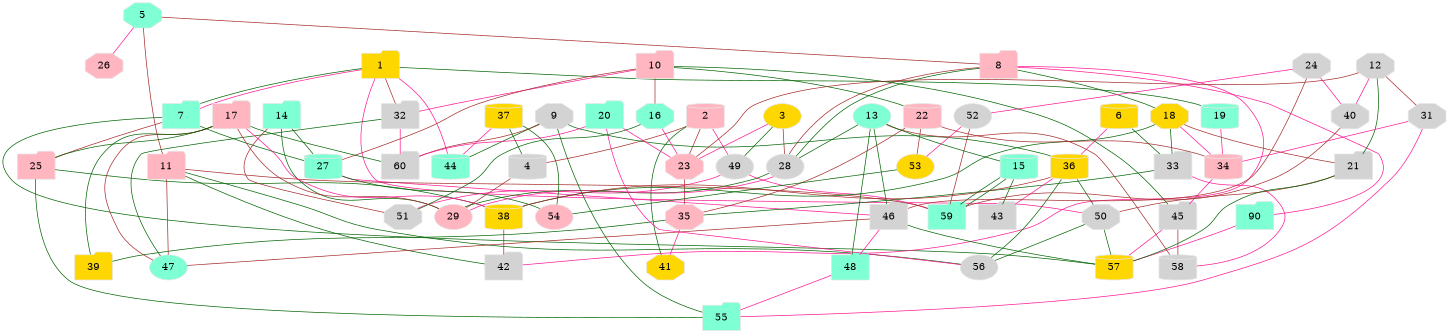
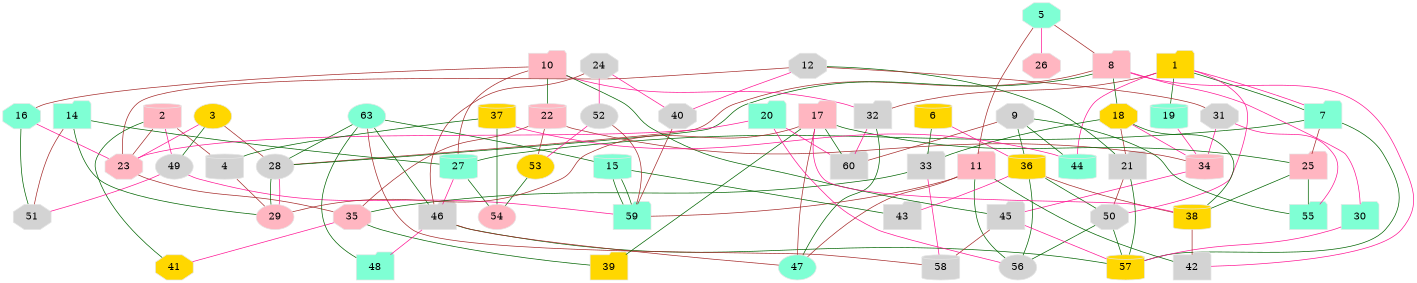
(872, 116) -> (367, 116)
(1255, 217) -> (1360, 217)
(786, 293) -> none
